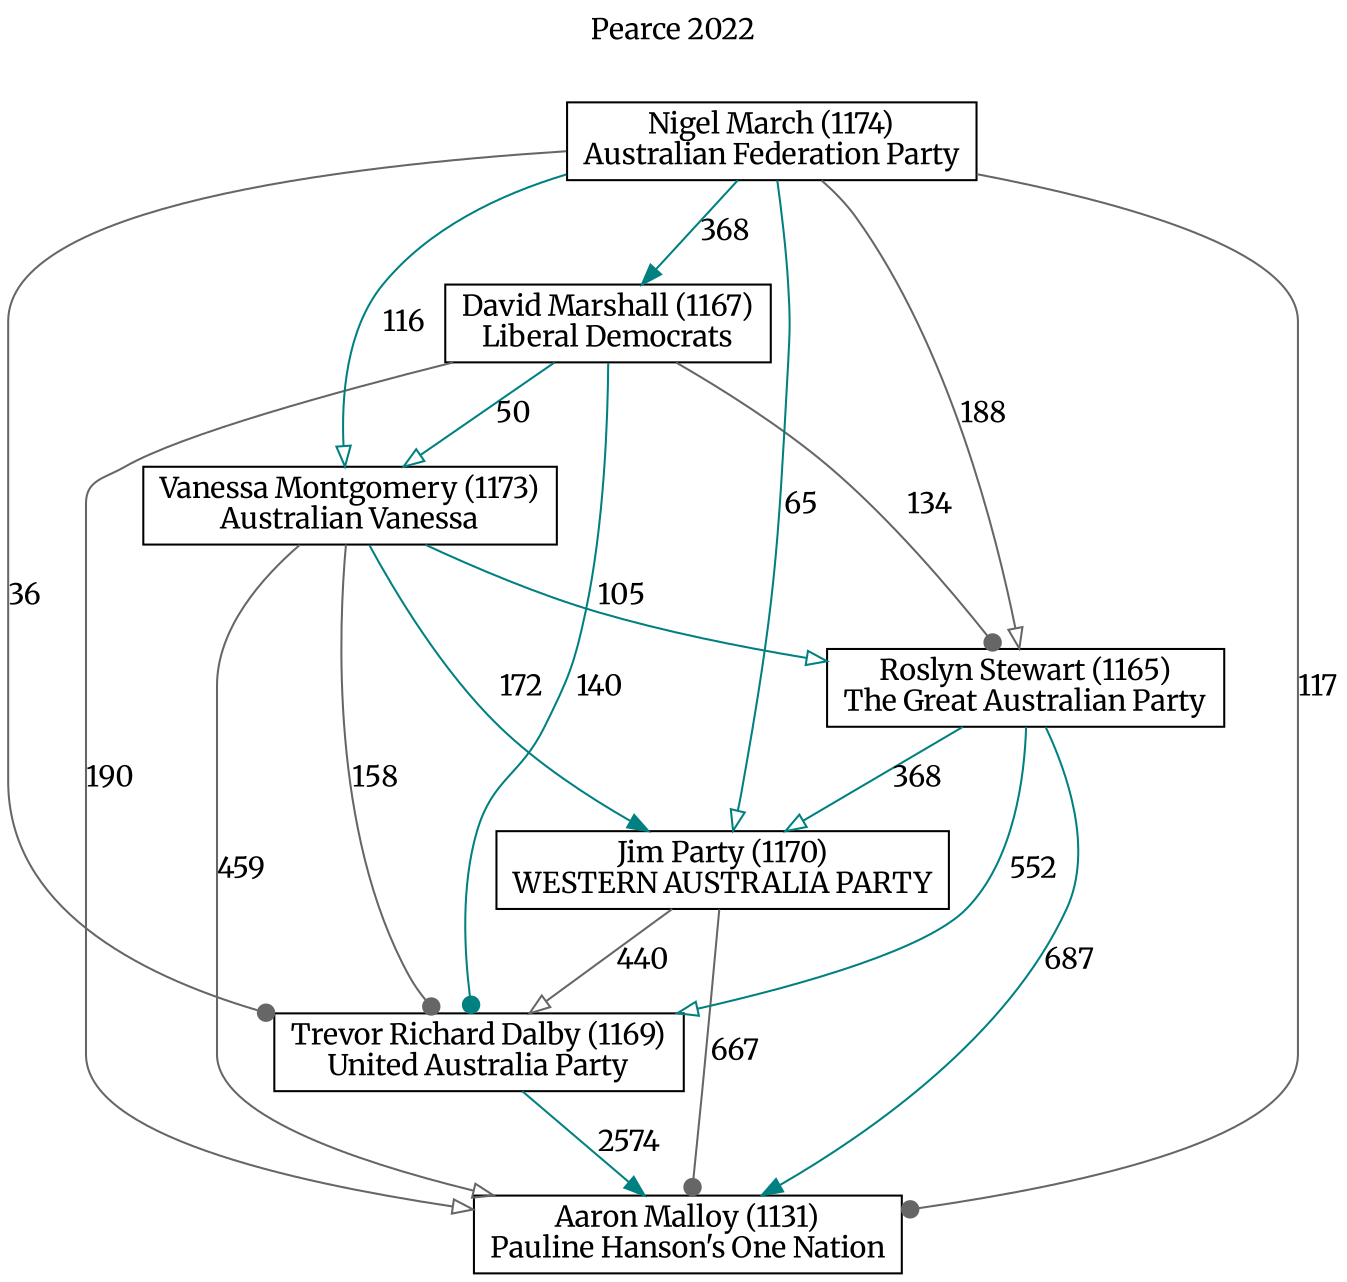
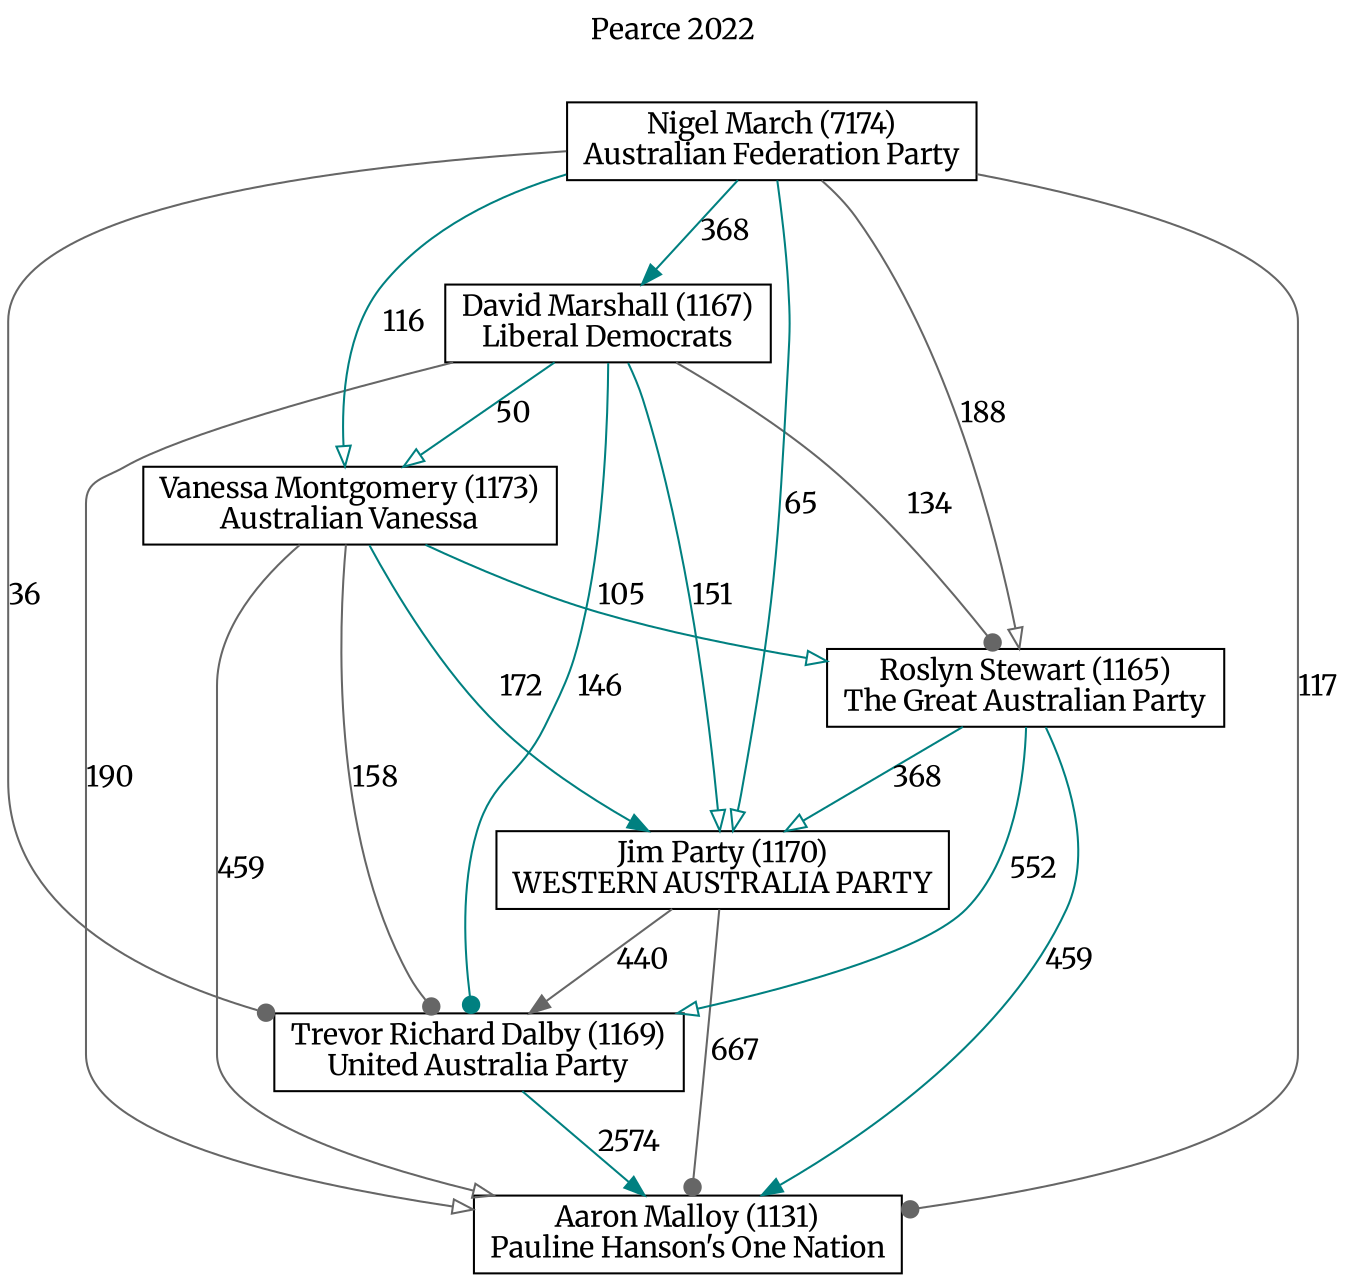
(772, 141) -> (772, 141)
none -> (687, 583)
(600, 688) -> (600, 688)
(609, 955) -> (609, 955)
(1070, 961) -> (1070, 961)
